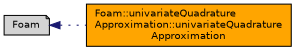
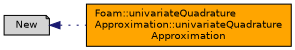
(27, 25) -> (27, 25)
